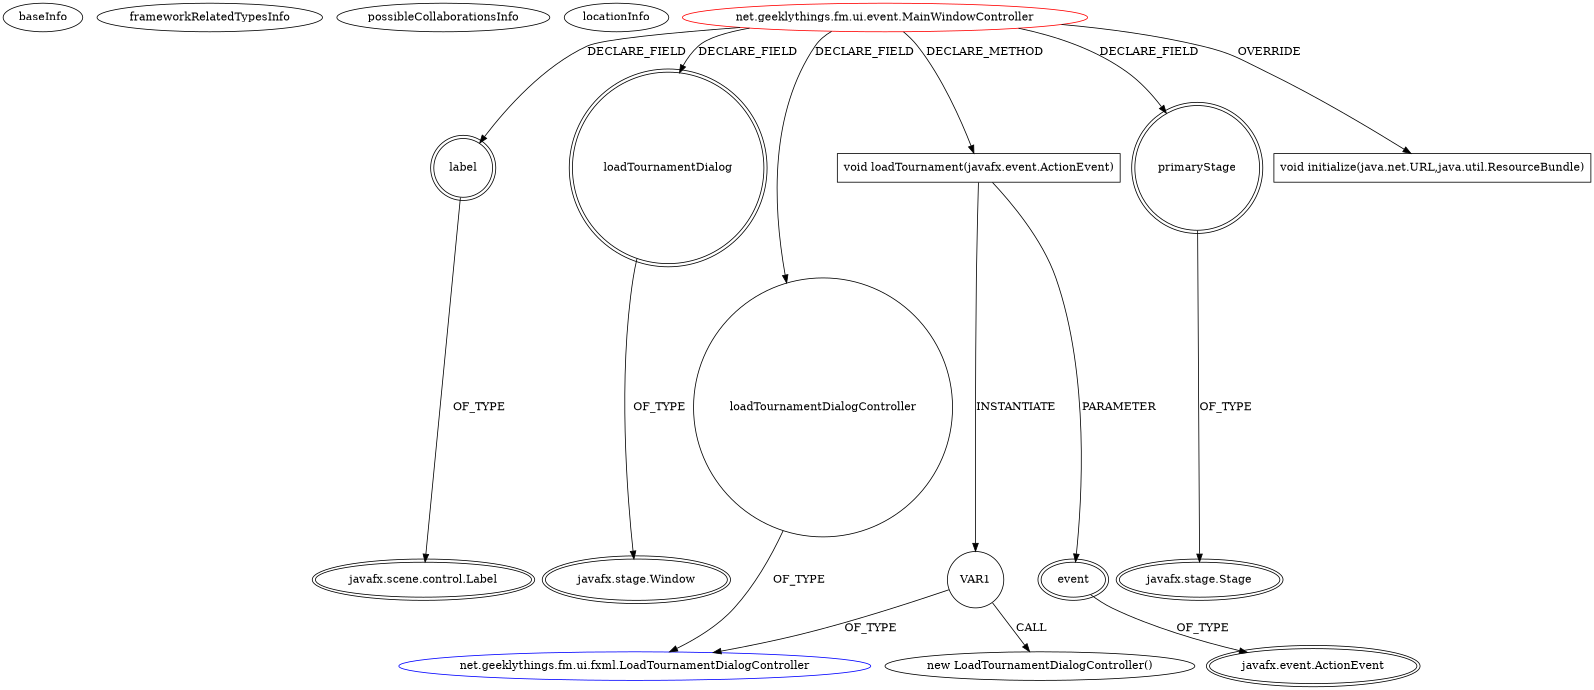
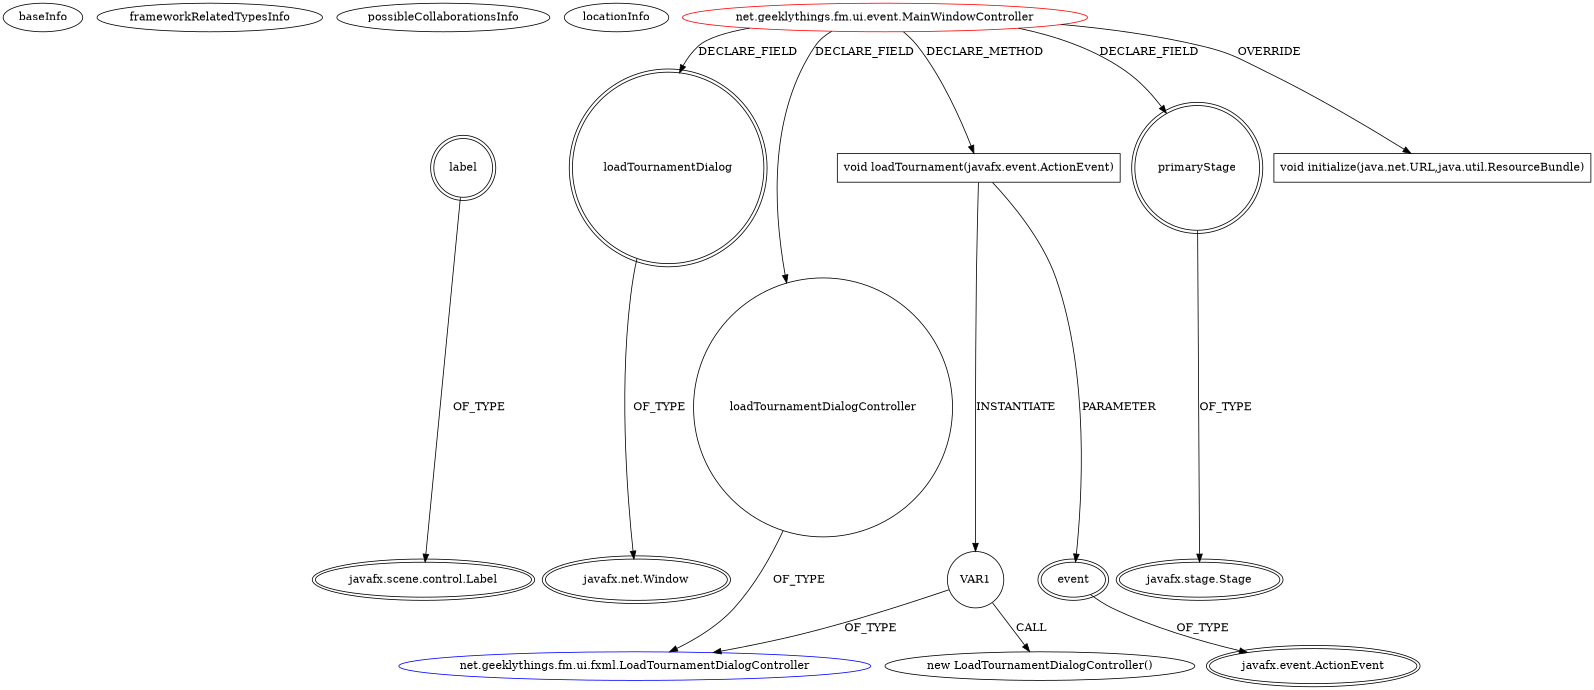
(595, 44) -> none
(636, 580) -> (636, 580)
